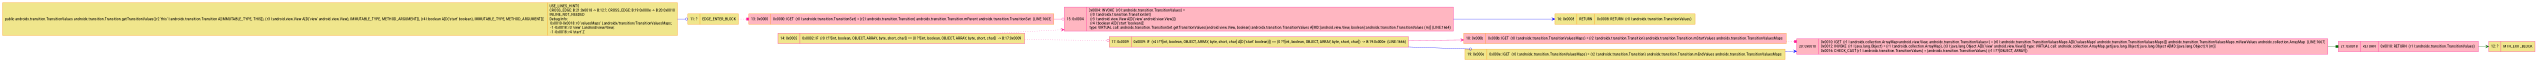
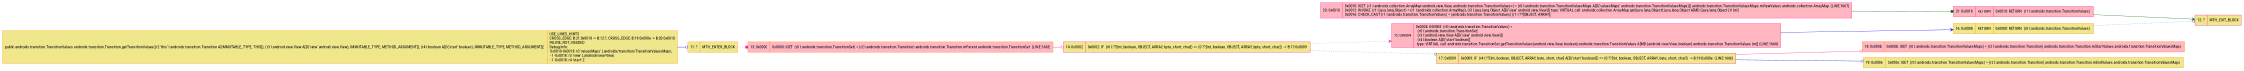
(719, 19) -> (719, 47)
(1058, 19) -> (1057, 47)
none -> (2143, 23)
(1066, 40) -> (1372, 52)
(1435, 40) -> (1798, 53)
(1790, 41) -> none
(1789, 51) -> none
